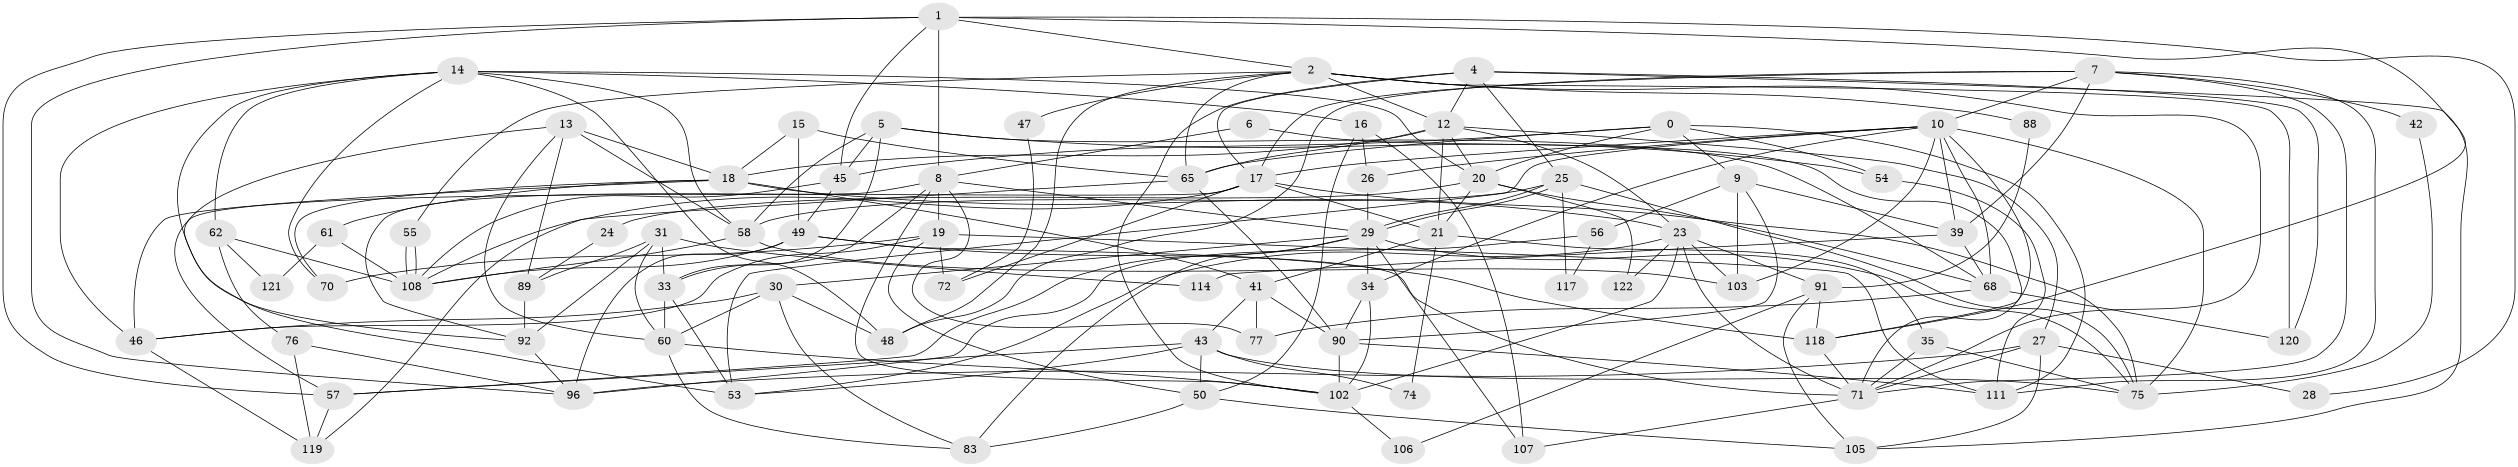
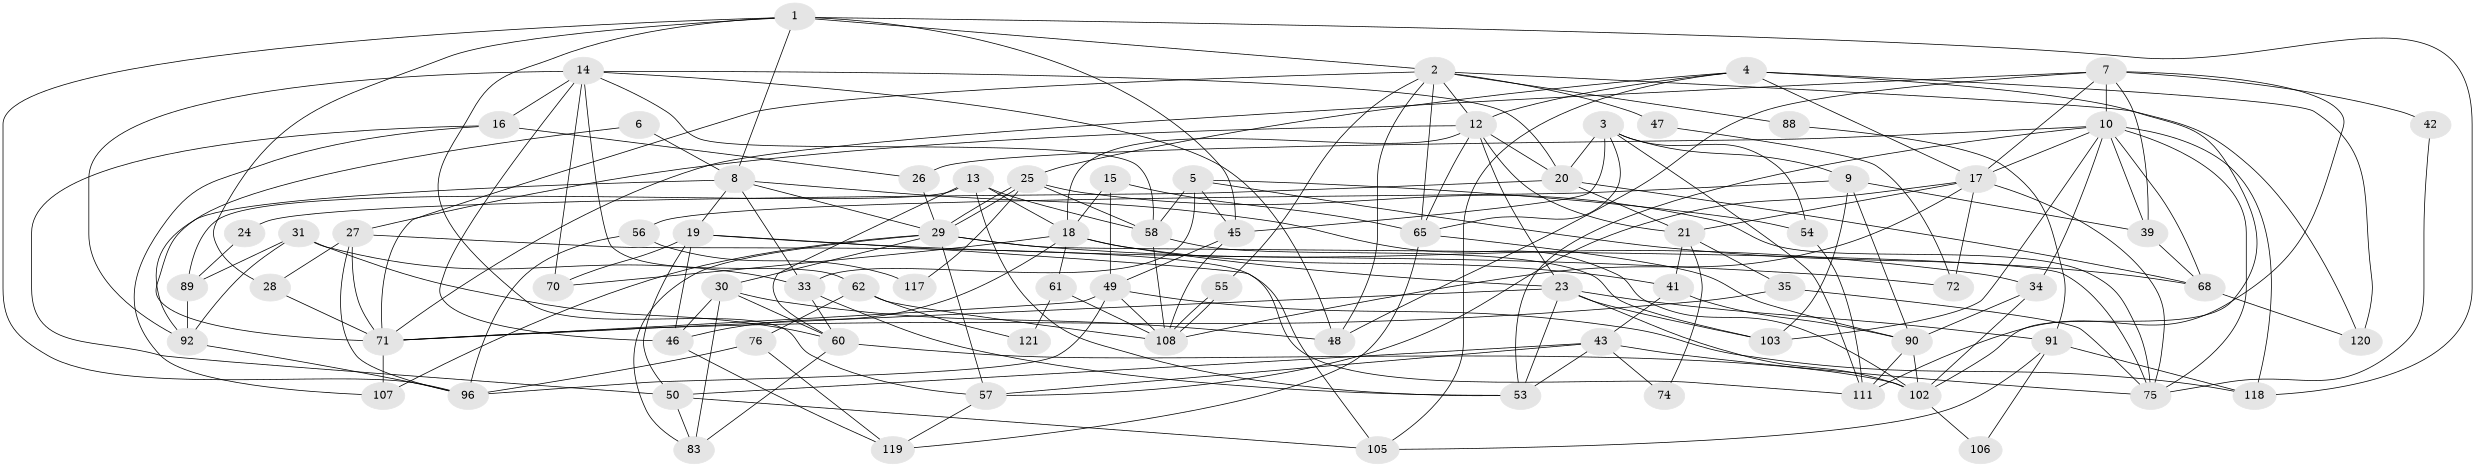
(1670, 125) -> (1603, 125)
(1201, 288) -> none
(1623, 288) -> none
(1256, 342) -> none
(1836, 369) -> (327, 315)
